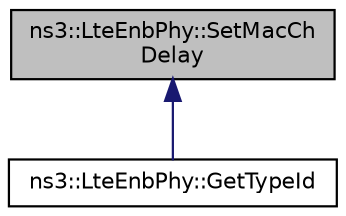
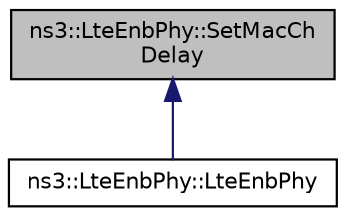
(173, 183) -> (173, 183)
